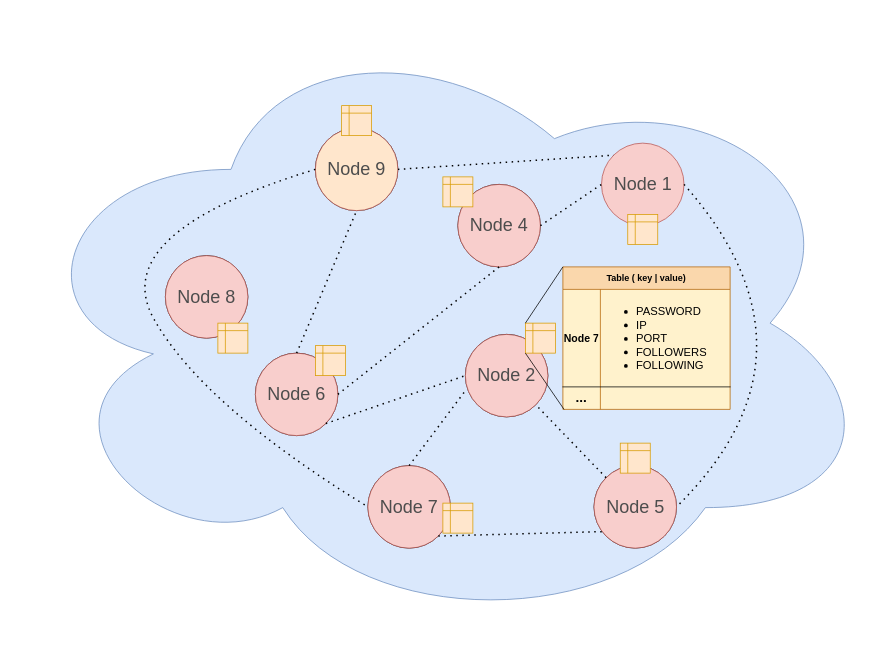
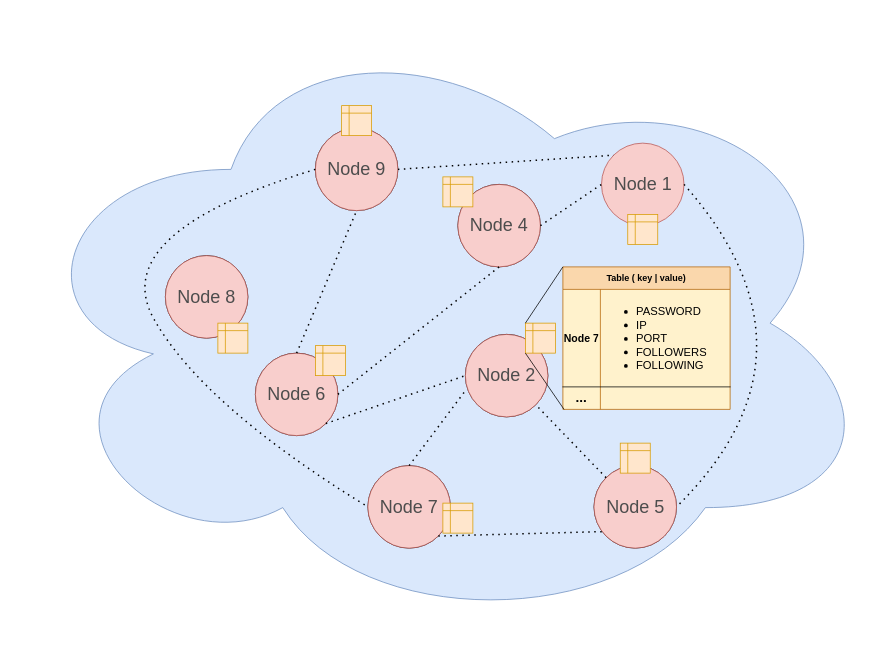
(357, 169) -> (357, 169)
